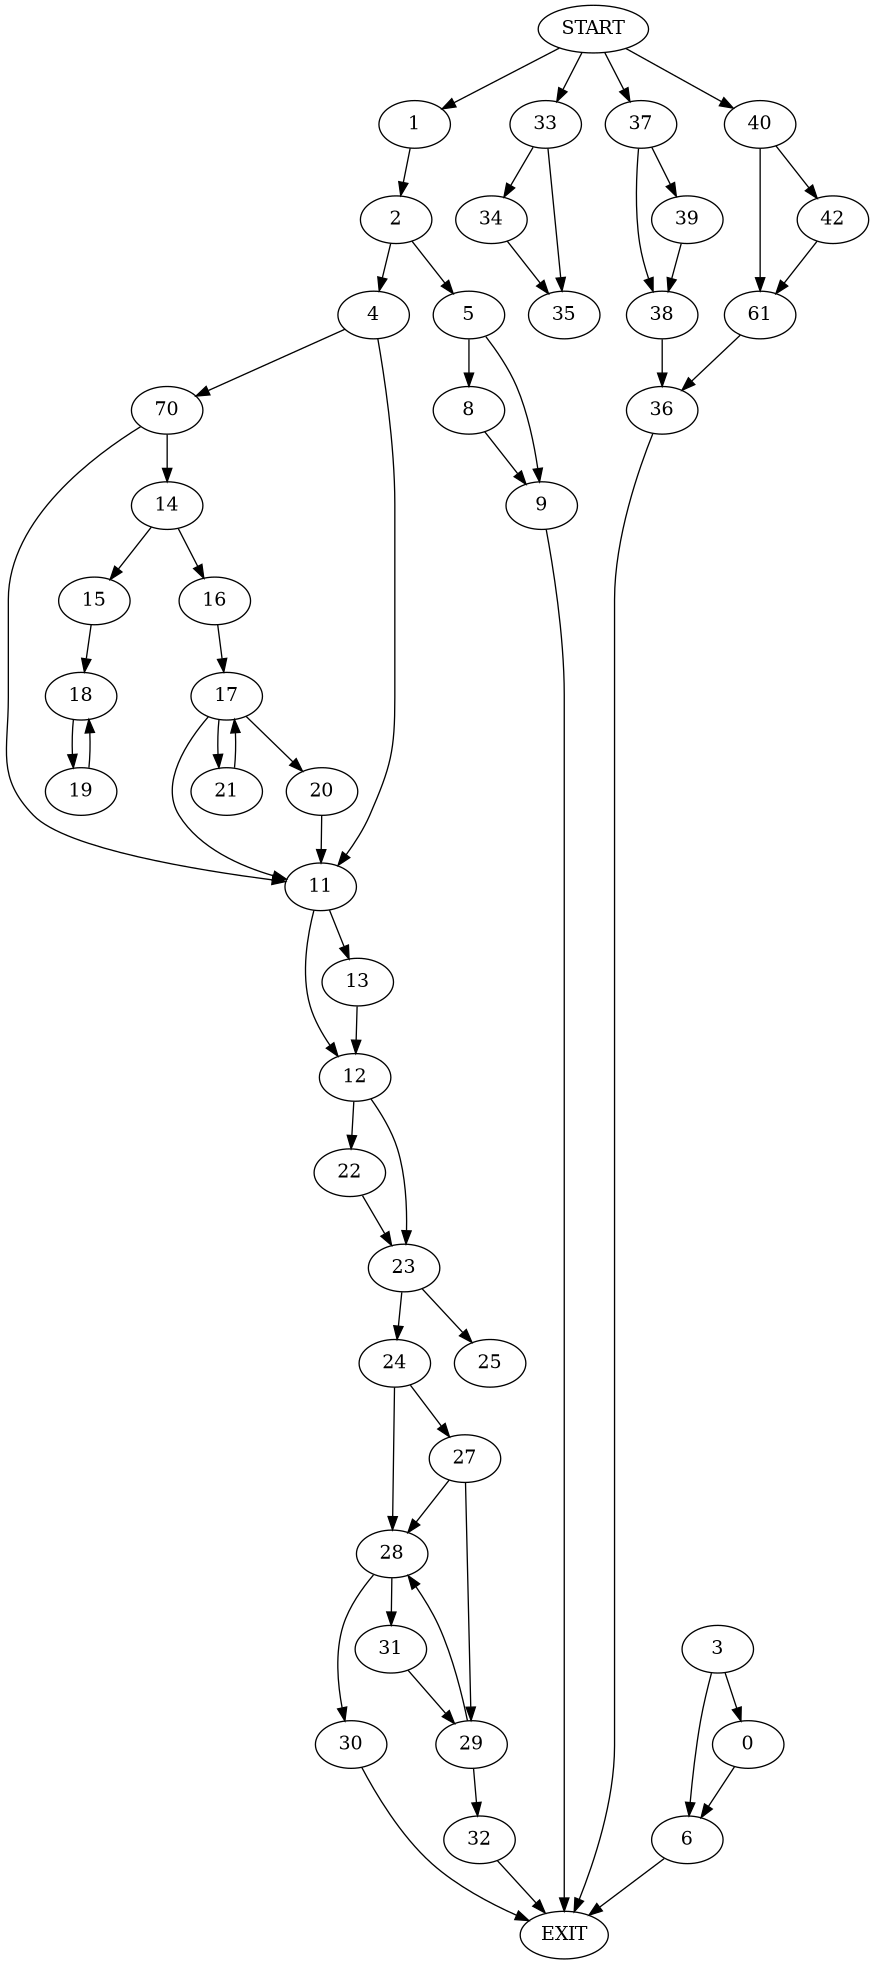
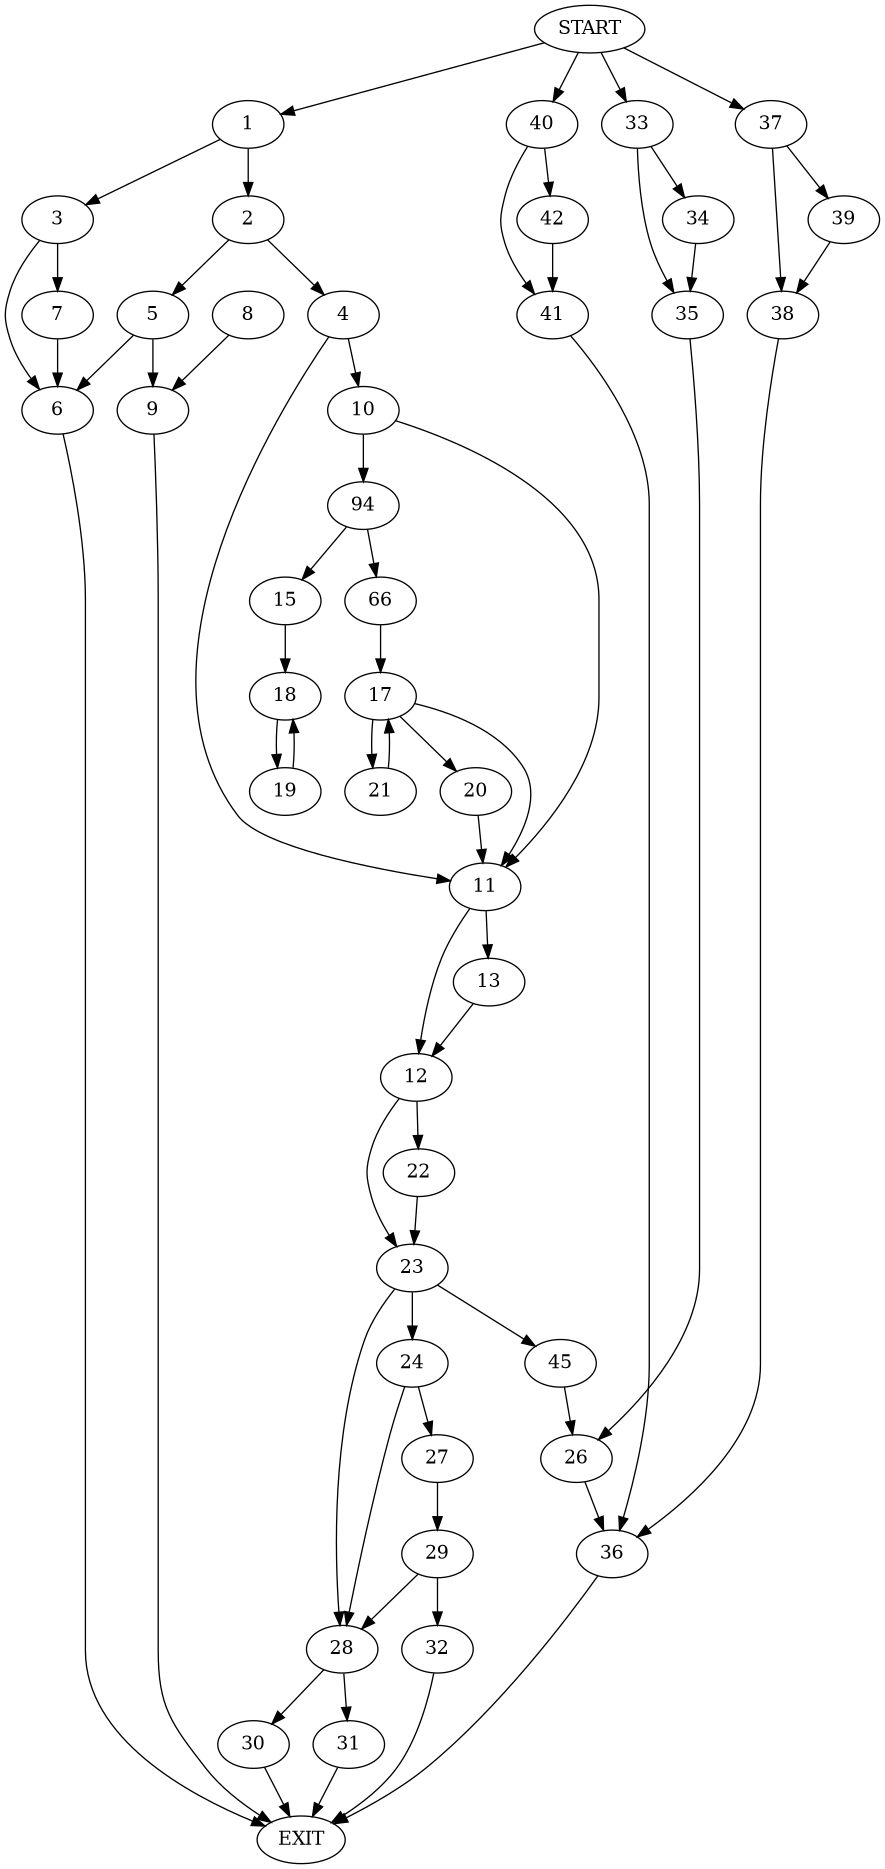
none -> (159, 169)
(760, 315) -> (553, 315)
(469, 356) -> (110, 358)
(167, 410) -> (363, 410)
(167, 506) -> (363, 506)
(215, 601) -> (381, 601)
(490, 1363) -> (561, 1363)
none -> (576, 1459)
(433, 1501) -> (342, 1445)
(427, 1692) -> (328, 1786)
(748, 1745) -> (58, 315)
